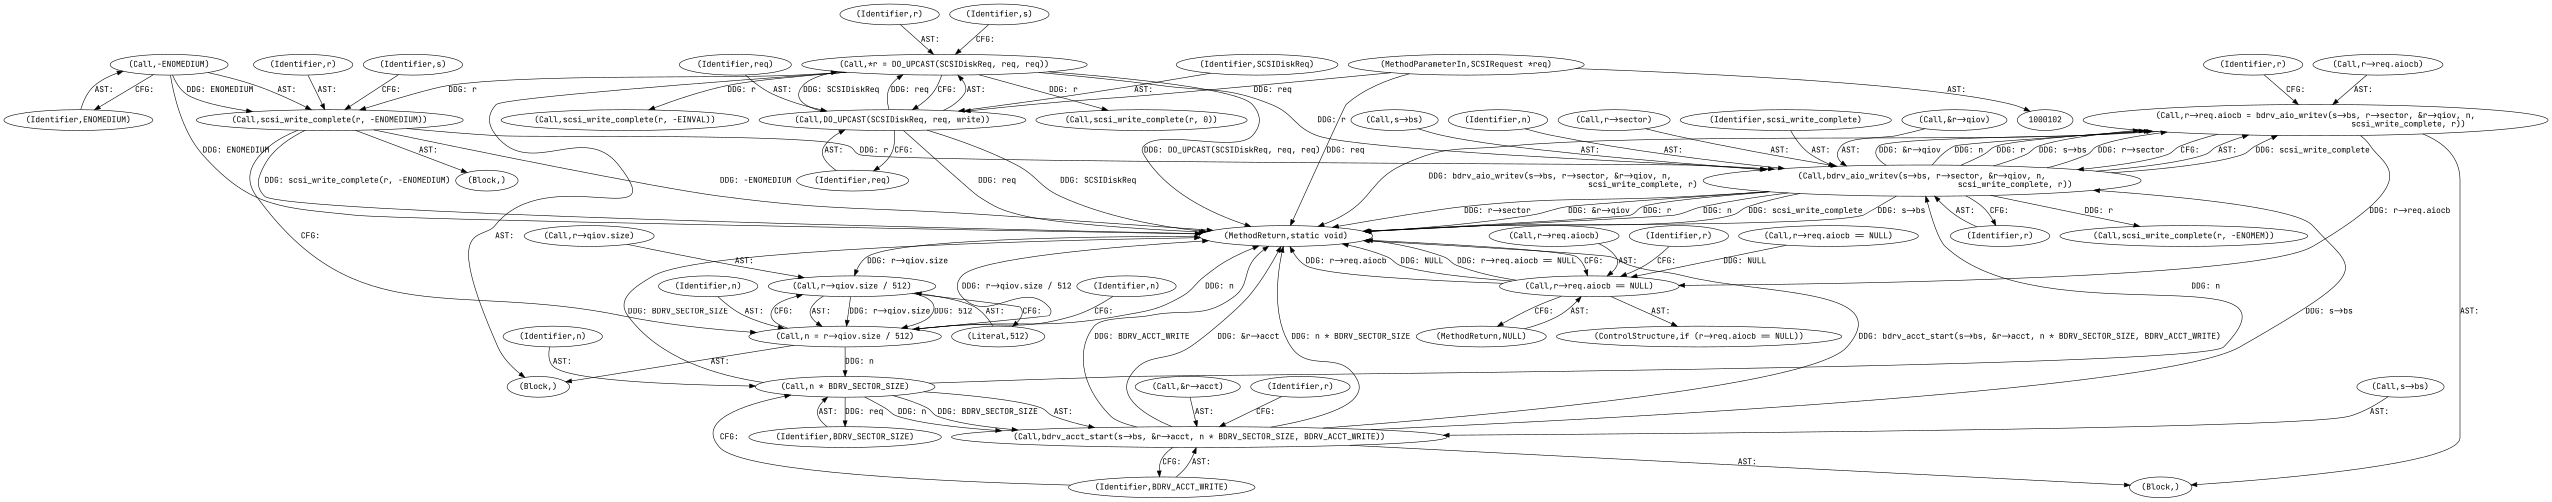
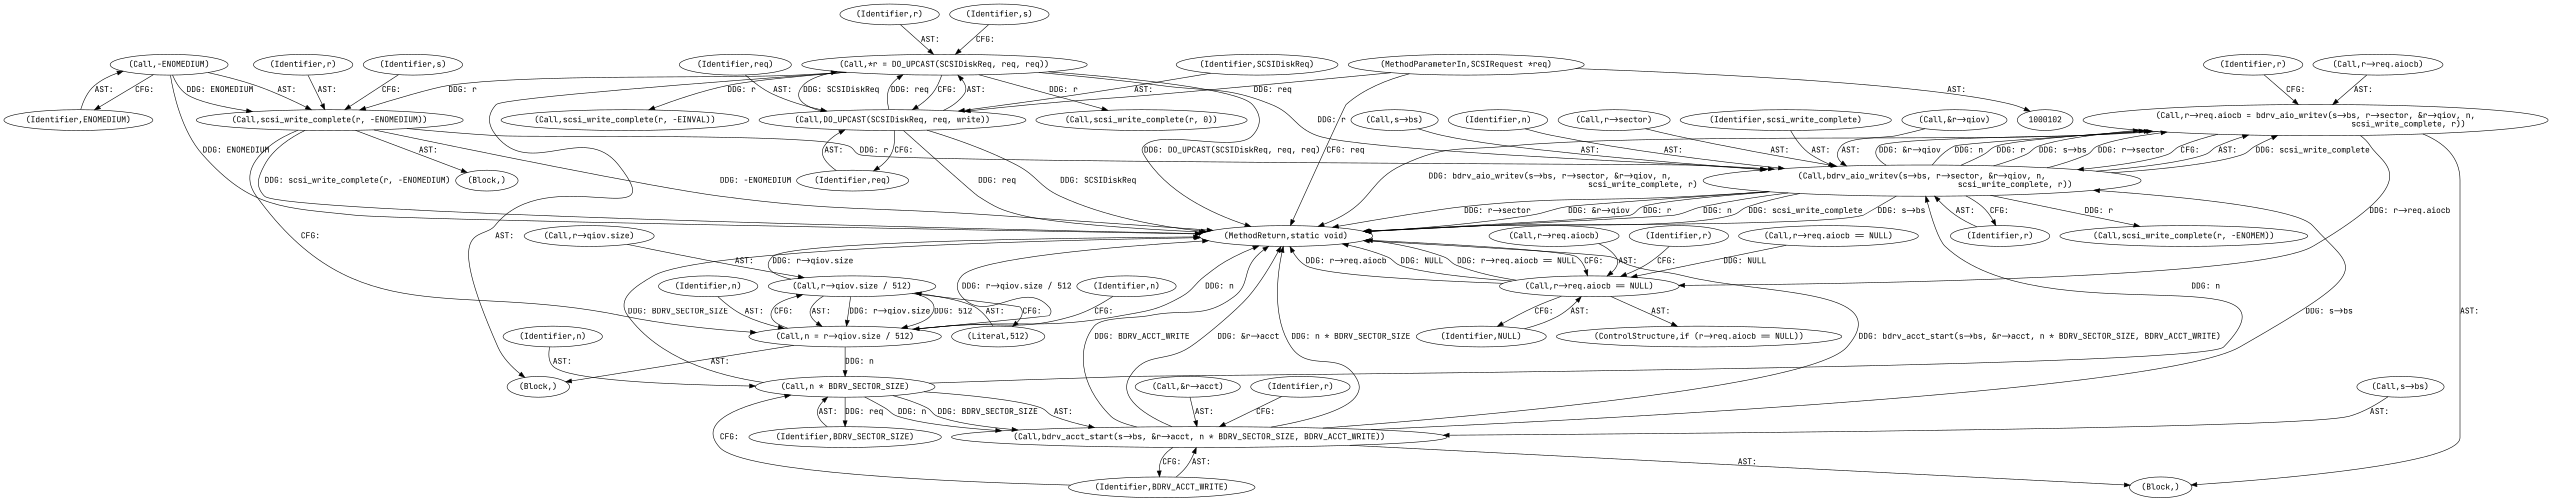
(1346, 150) -> (1346, 150)
(1024, 239) -> (940, 242)
(1481, 337) -> (1481, 337)
